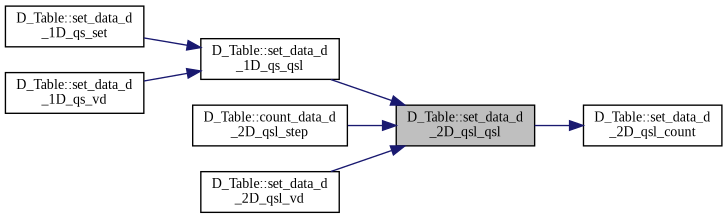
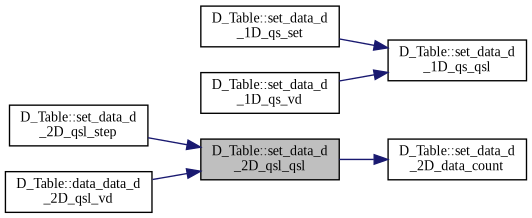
(361, 90) -> none
(270, 126) -> (79, 126)
(653, 126) -> (457, 159)
(270, 192) -> (79, 192)
